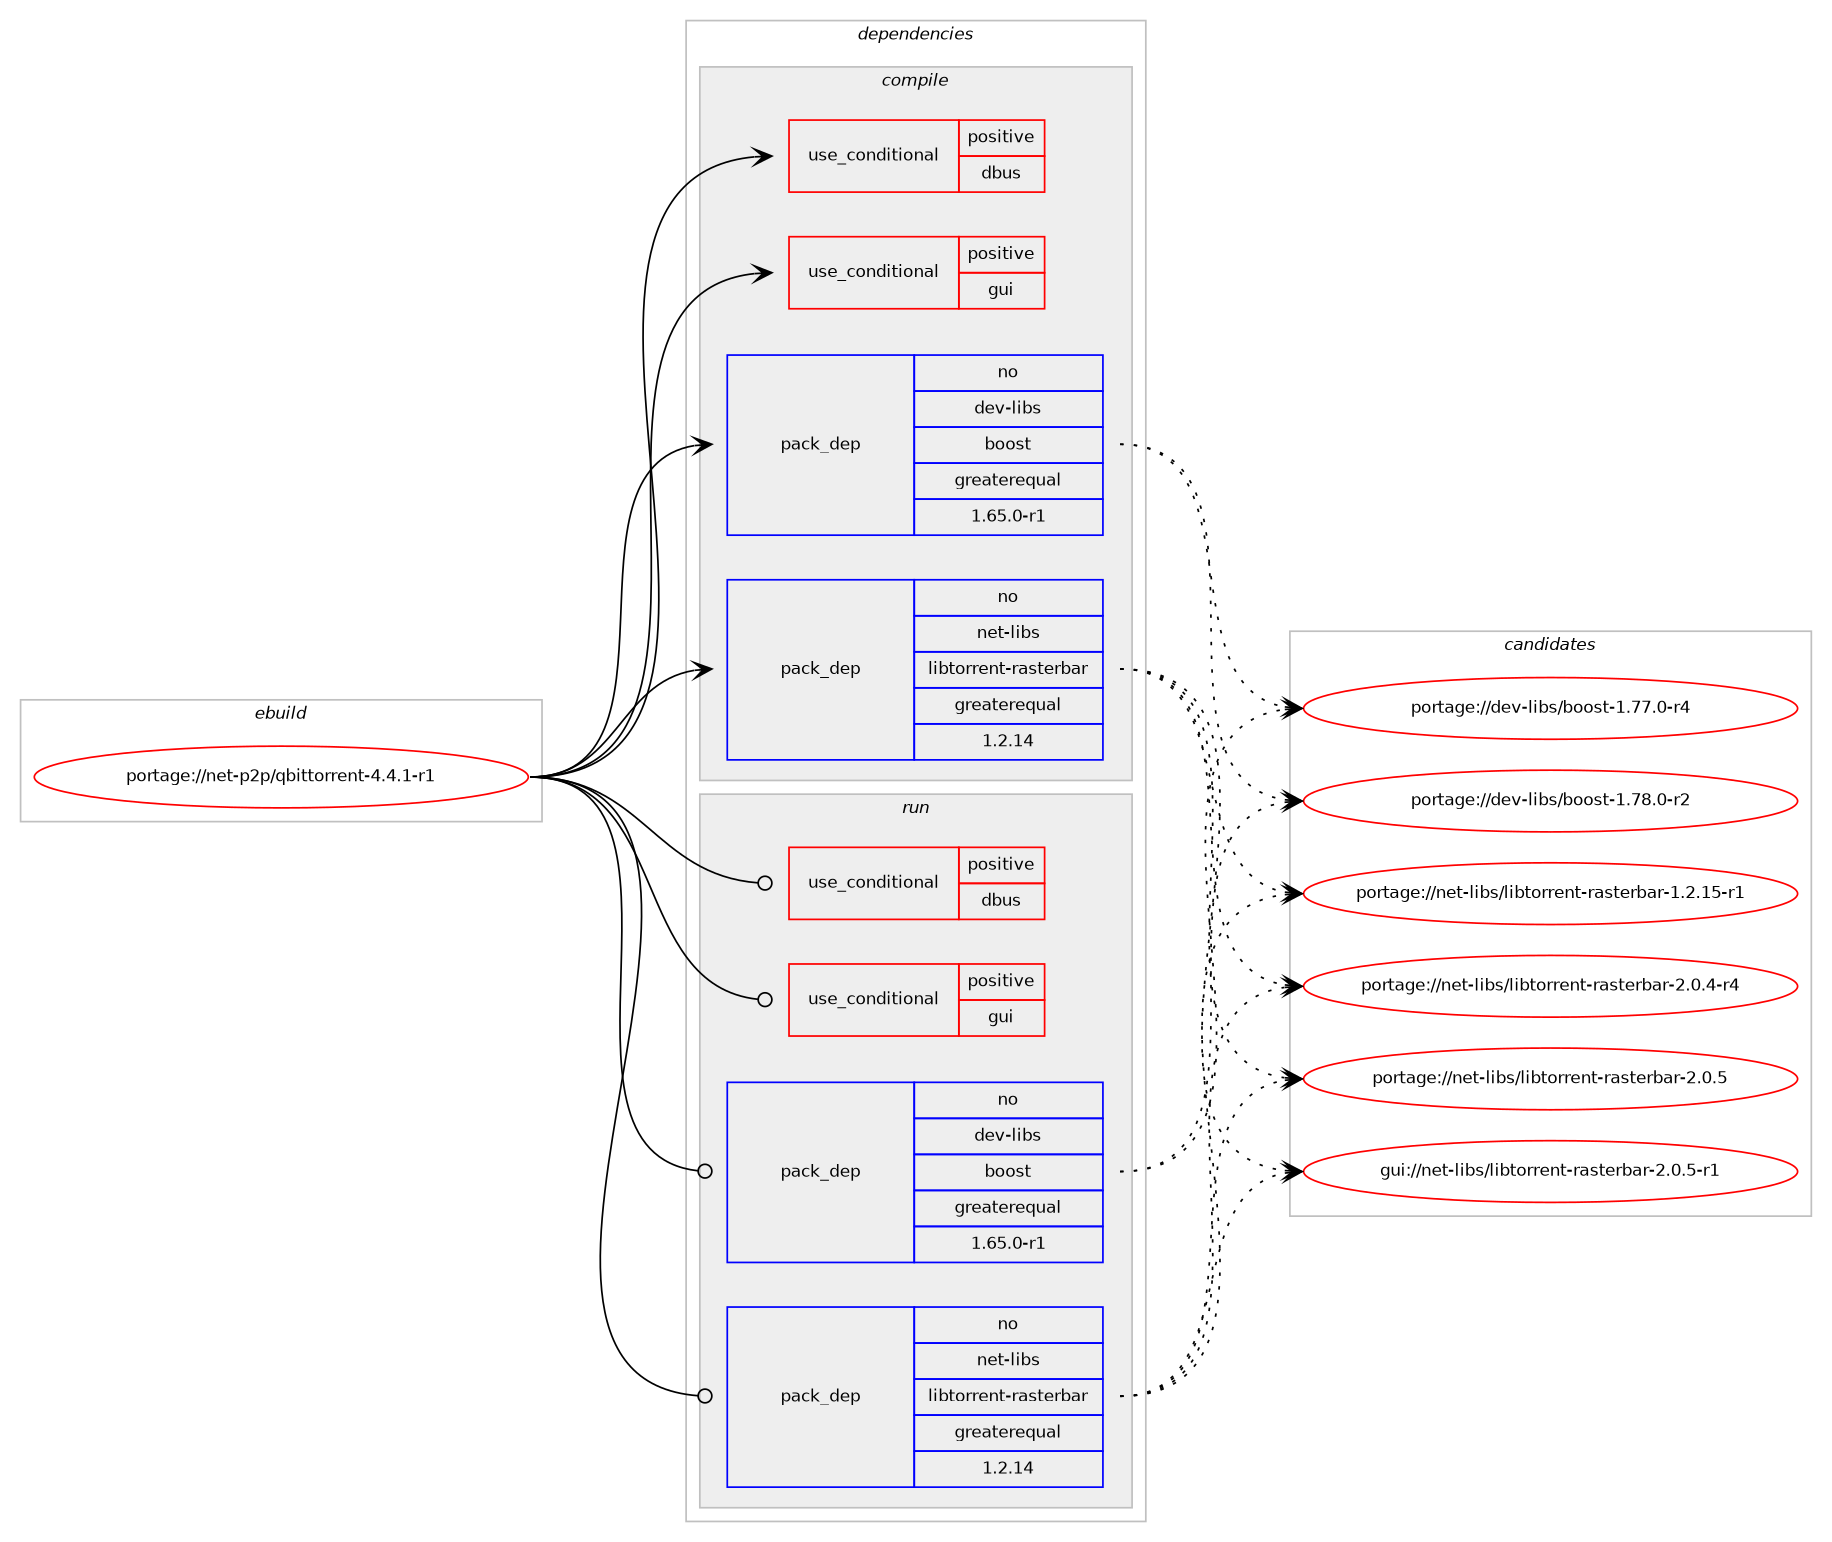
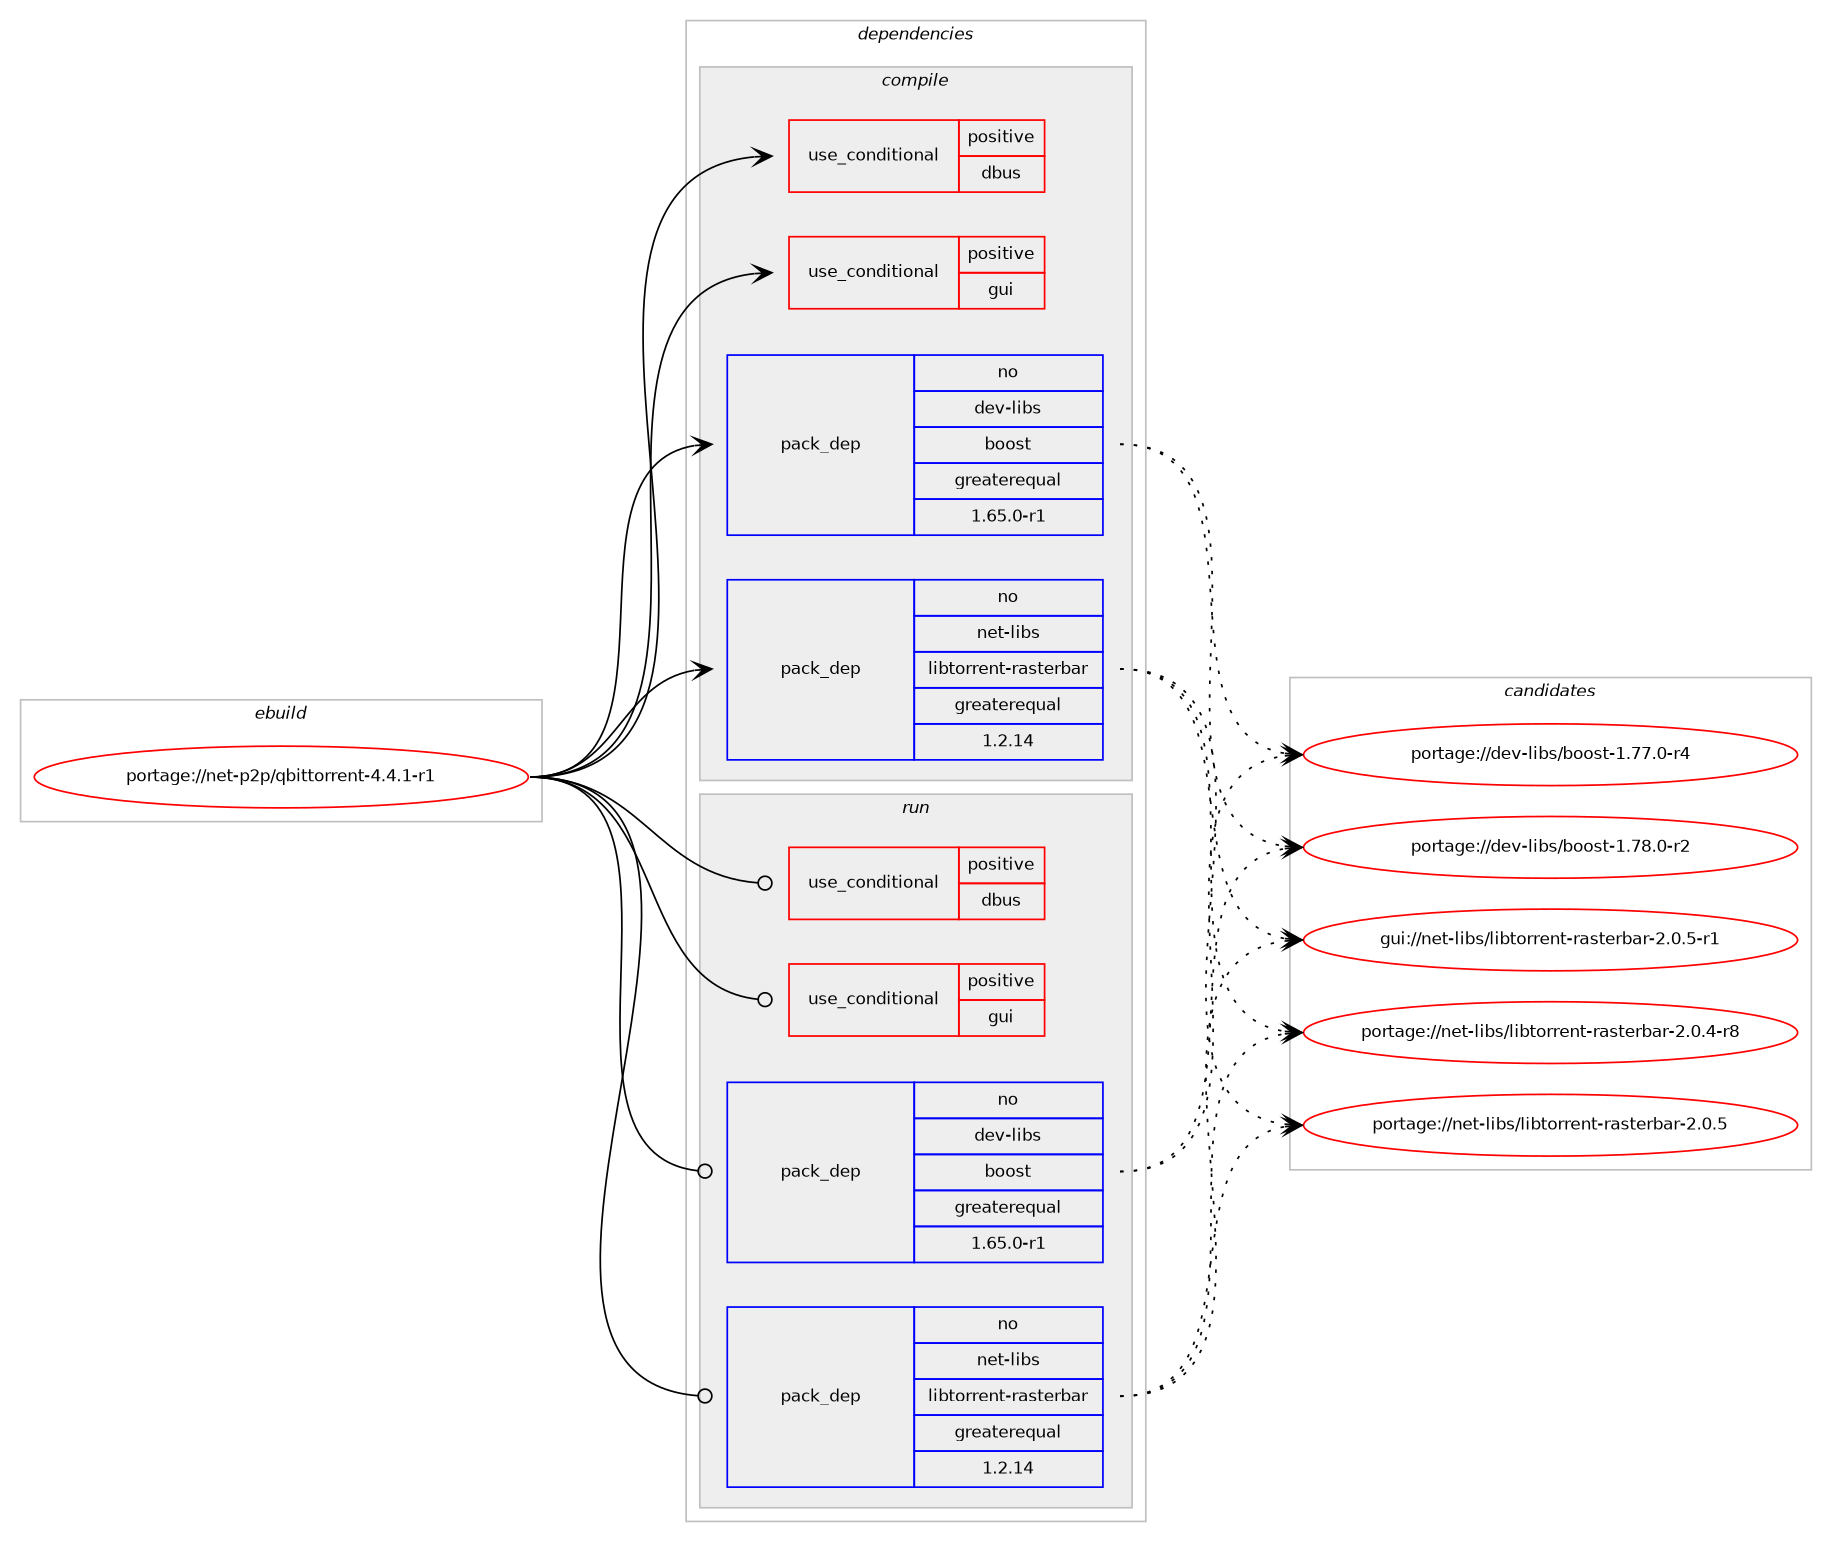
(1551, 894) -> none
(1551, 986) -> (1551, 1033)
